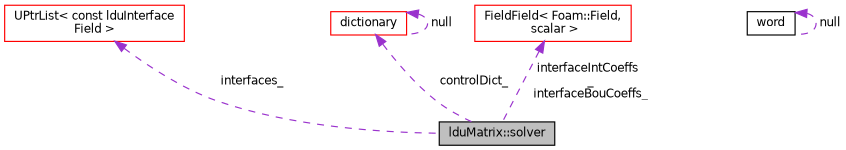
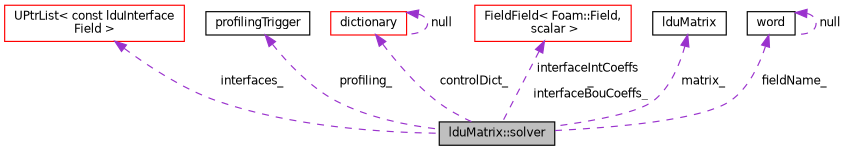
none -> (258, 23)
none -> (690, 23)
none -> (677, 118)
